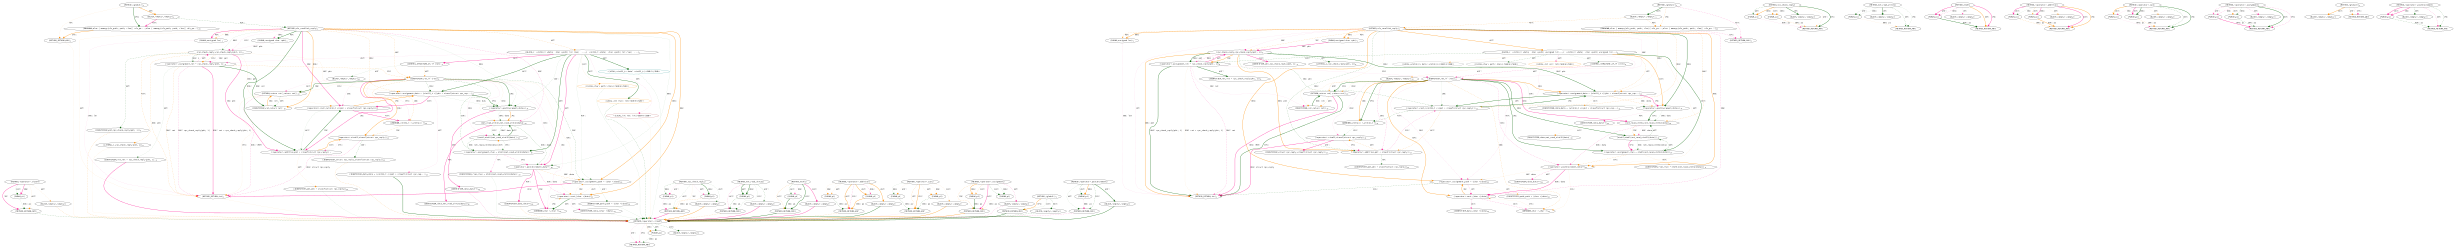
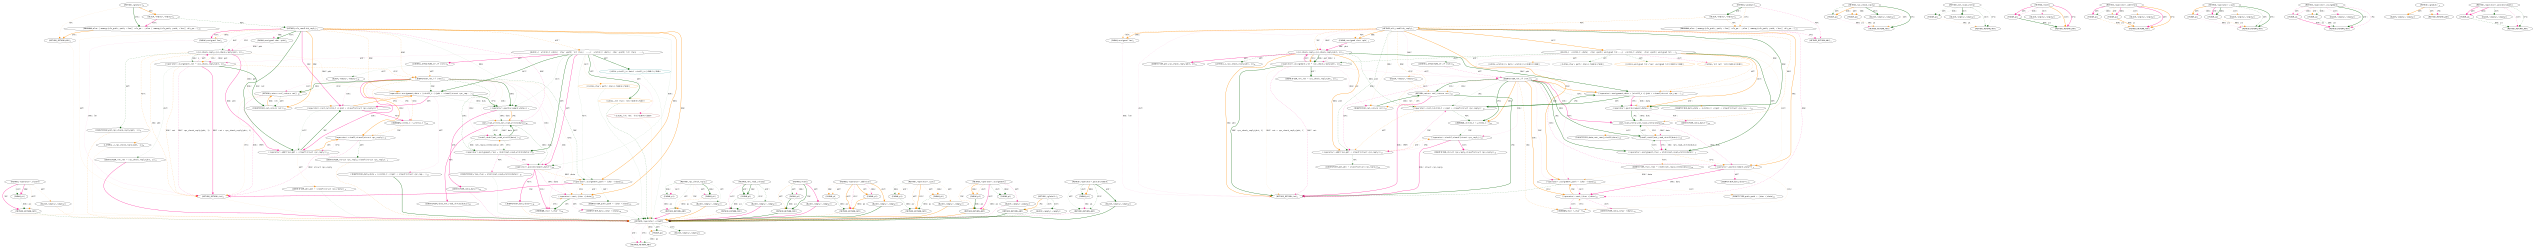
none -> (1655, 64)
